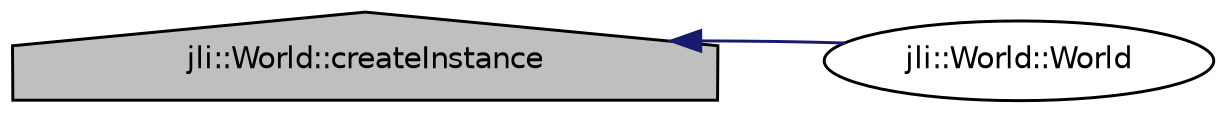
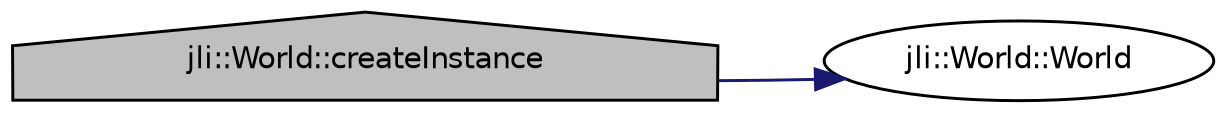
(773, 41) -> (767, 80)
